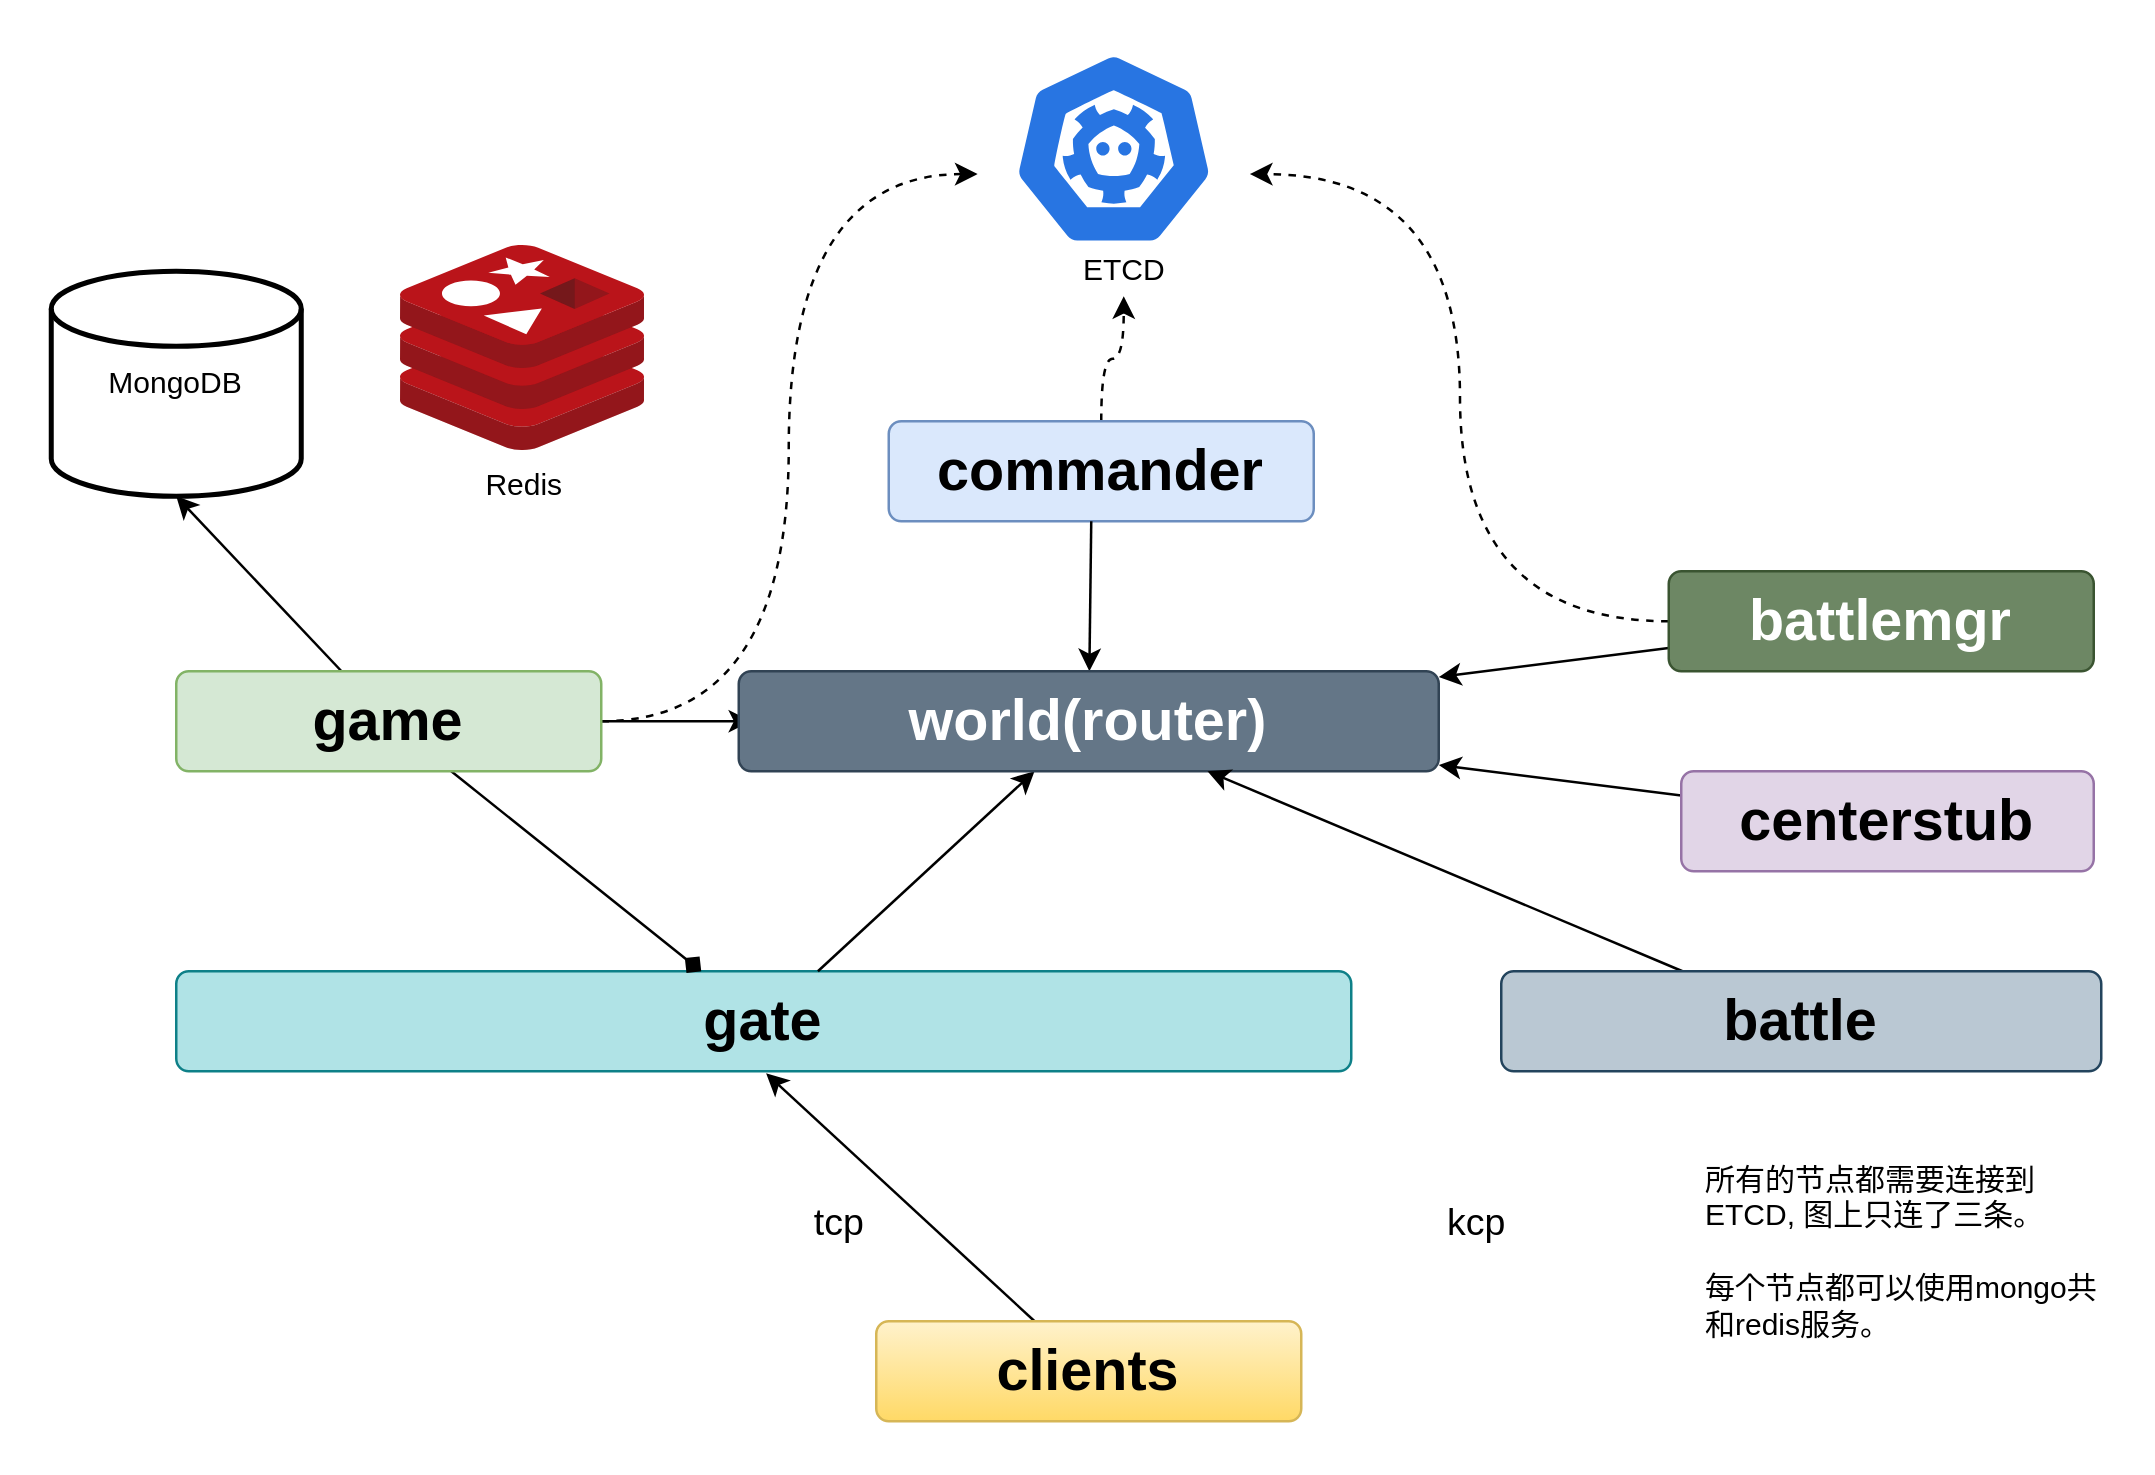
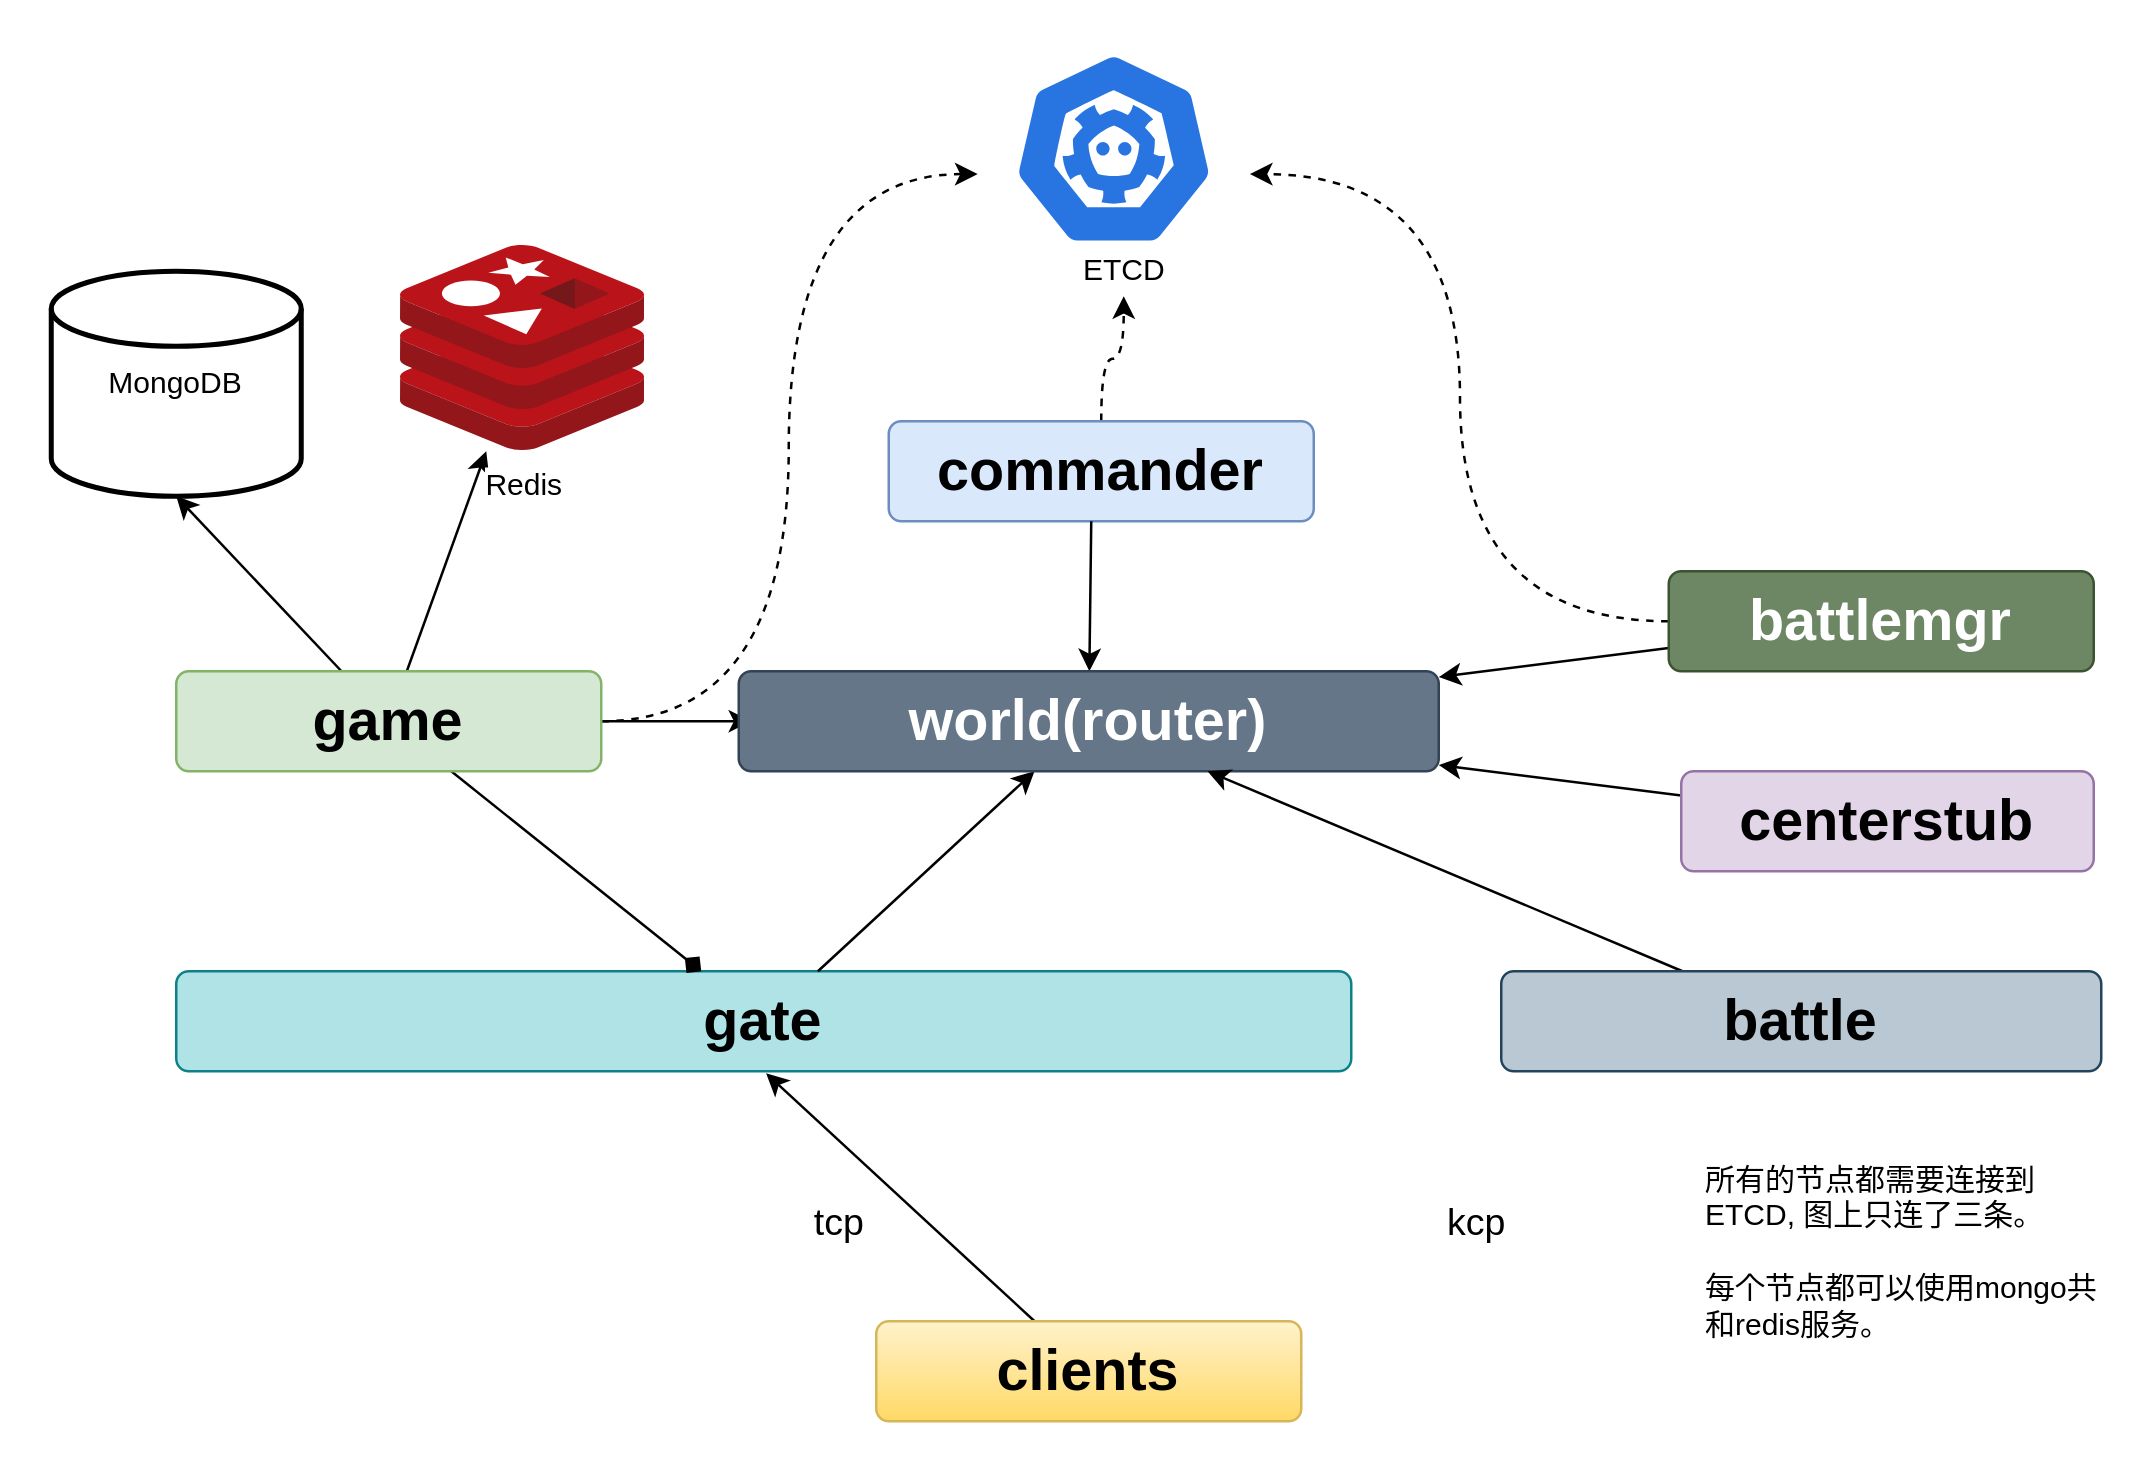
none -> (444, 569)
